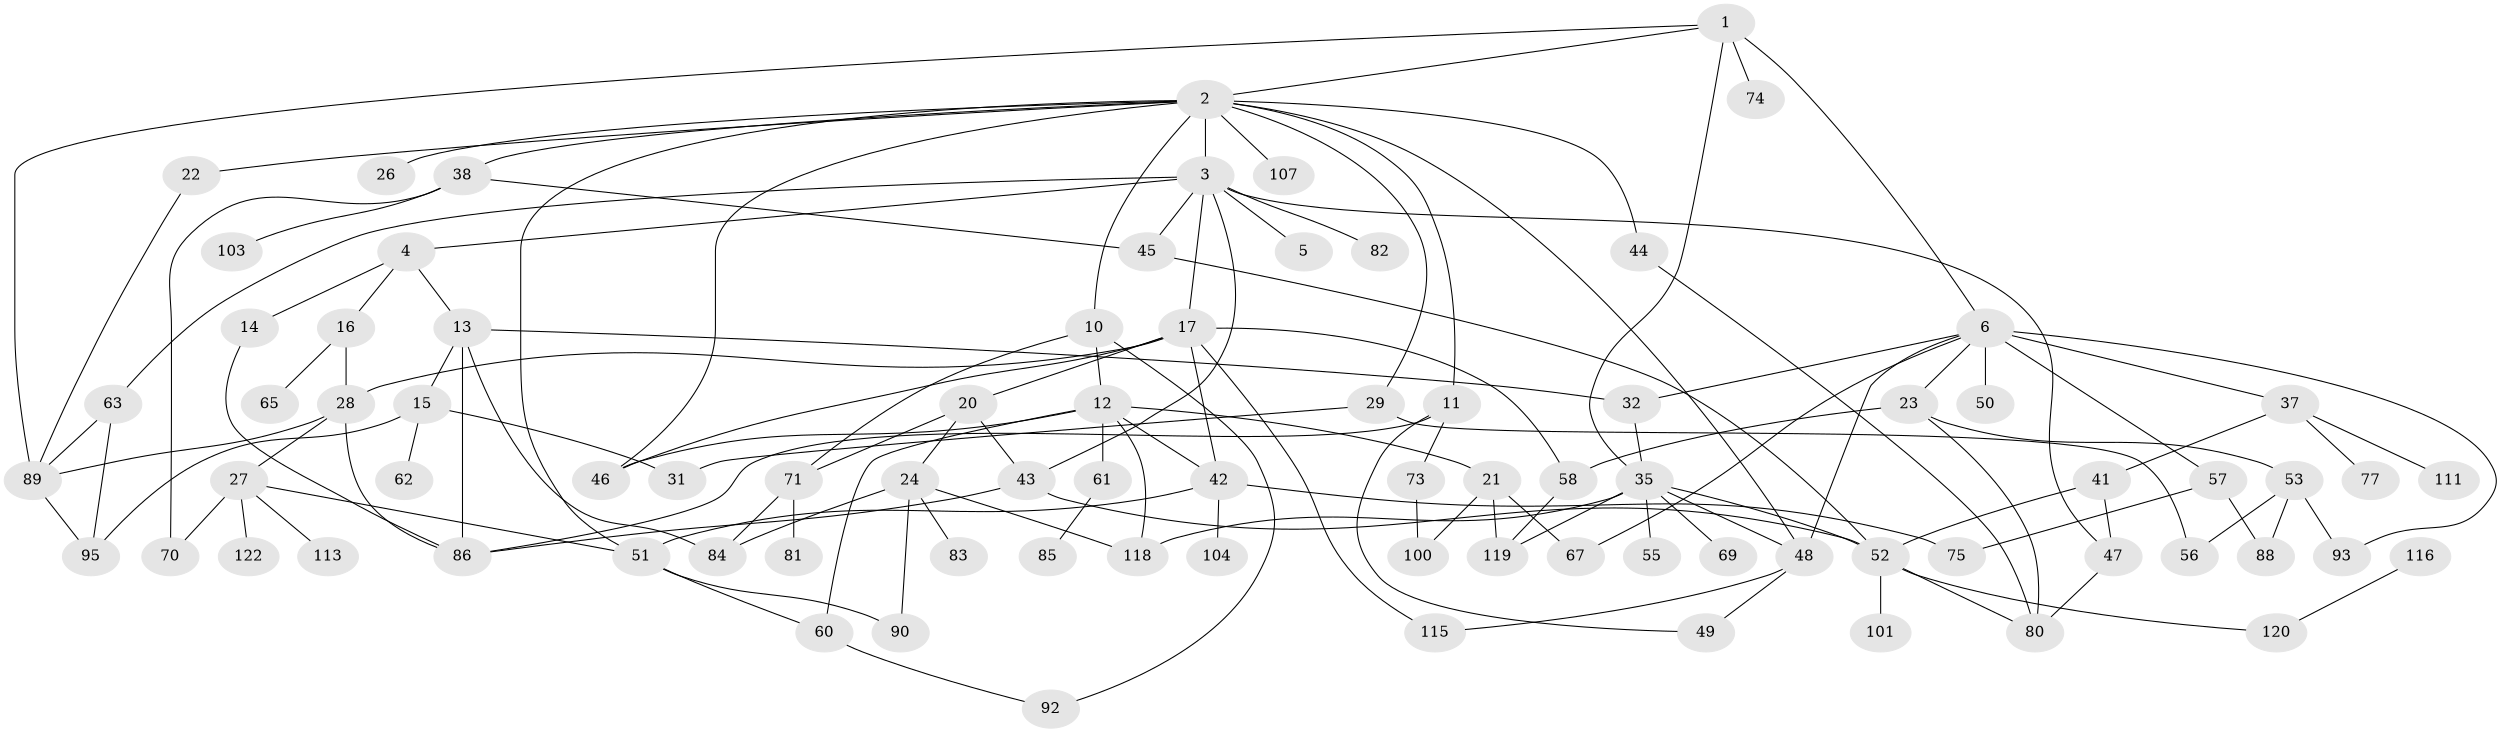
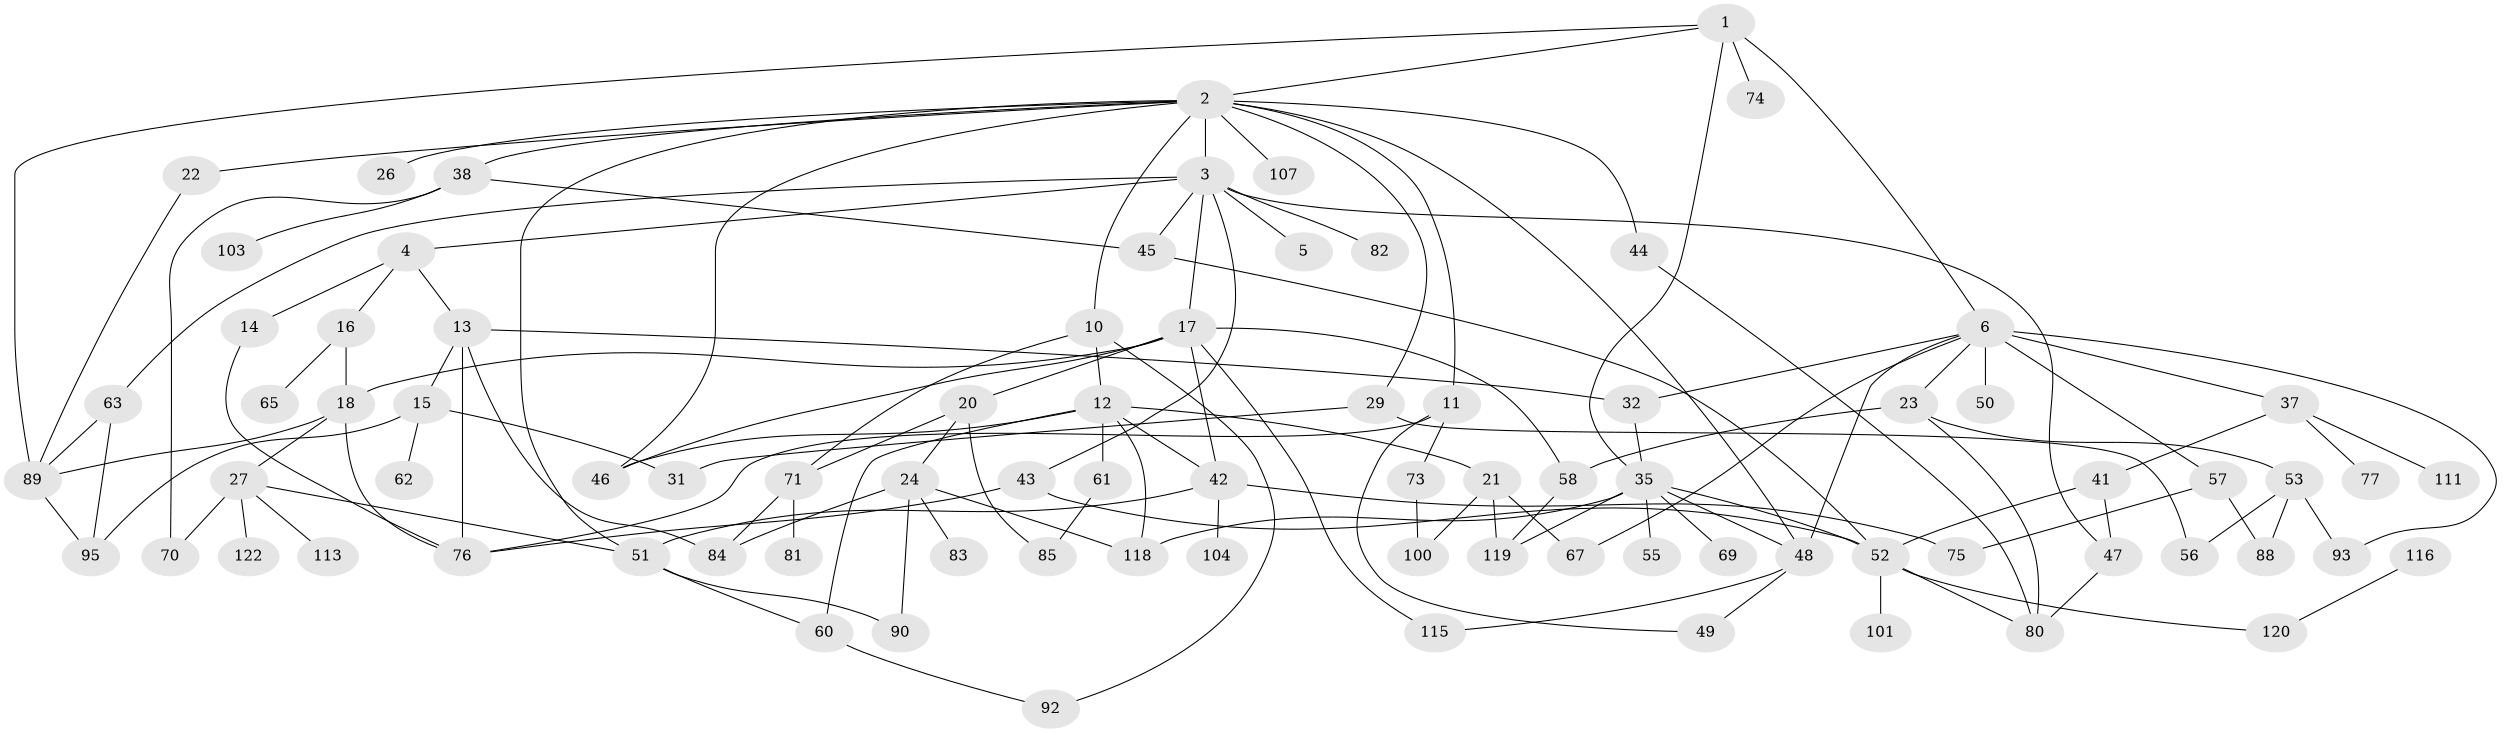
(346, 404) -> (346, 404)
(997, 442) -> (981, 484)
(462, 557) -> (462, 557)
